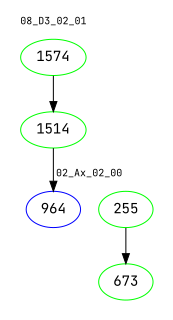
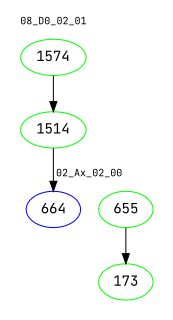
(54, 22) -> (54, 22)
(53, 209) -> (53, 209)
(126, 209) -> (126, 209)
(126, 282) -> (126, 282)
